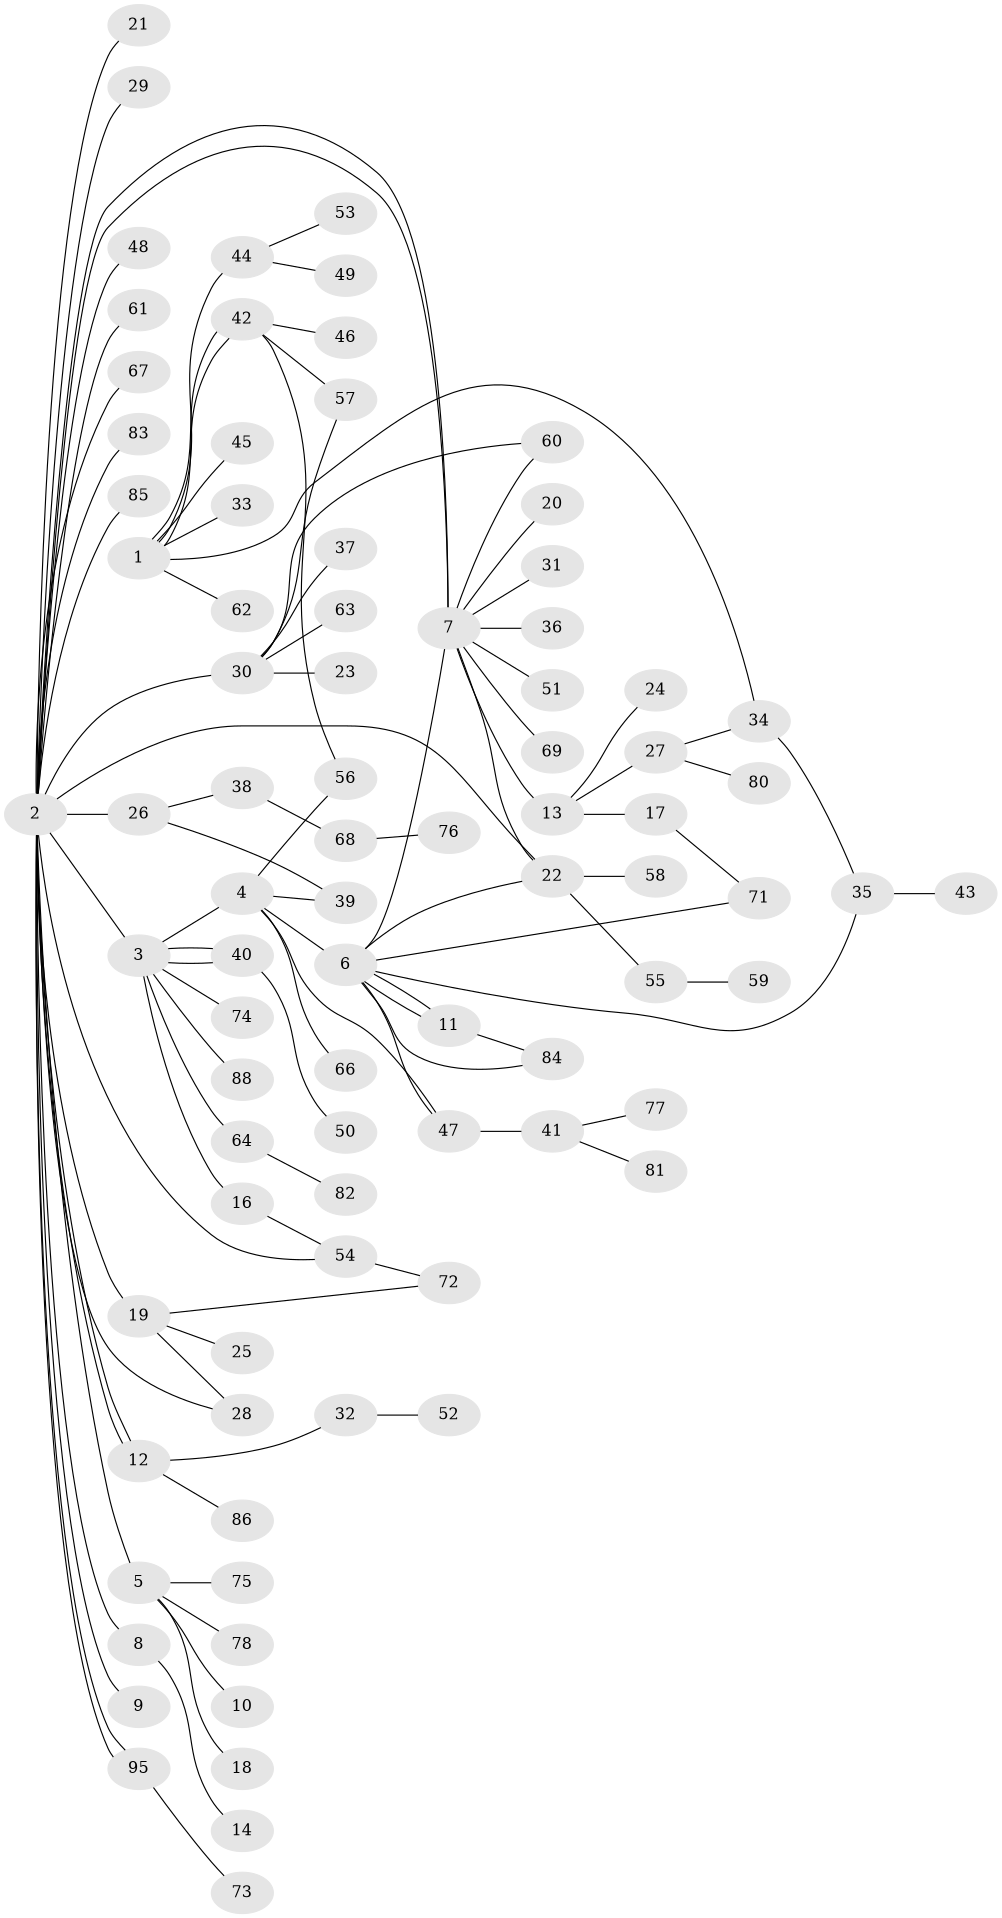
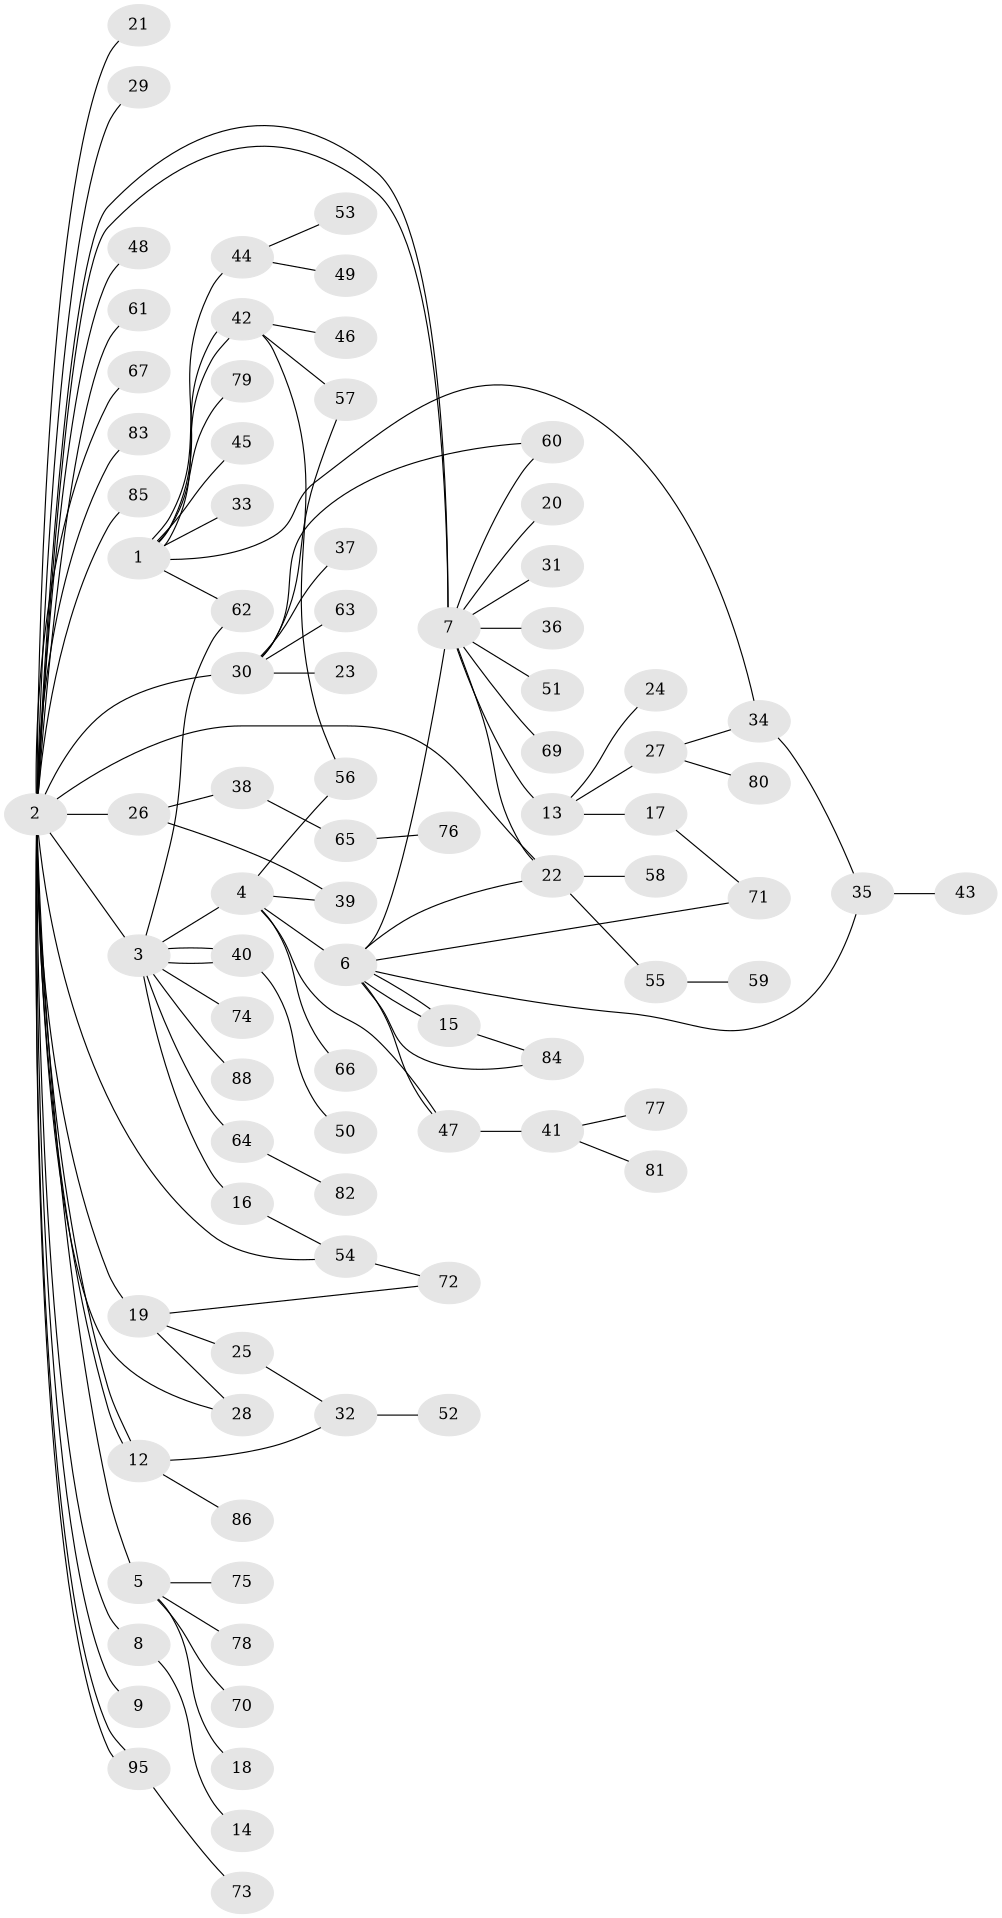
none -> (242, 381)
none -> (180, 779)
(346, 841) -> (346, 841)
(449, 1026) -> (449, 1026)
none -> (294, 1384)
(242, 1707) -> (242, 1707)
